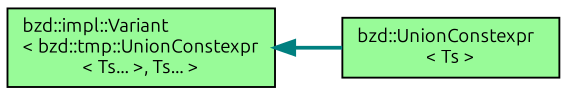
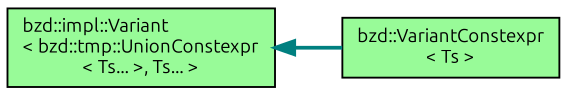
(451, 48) -> (451, 48)
